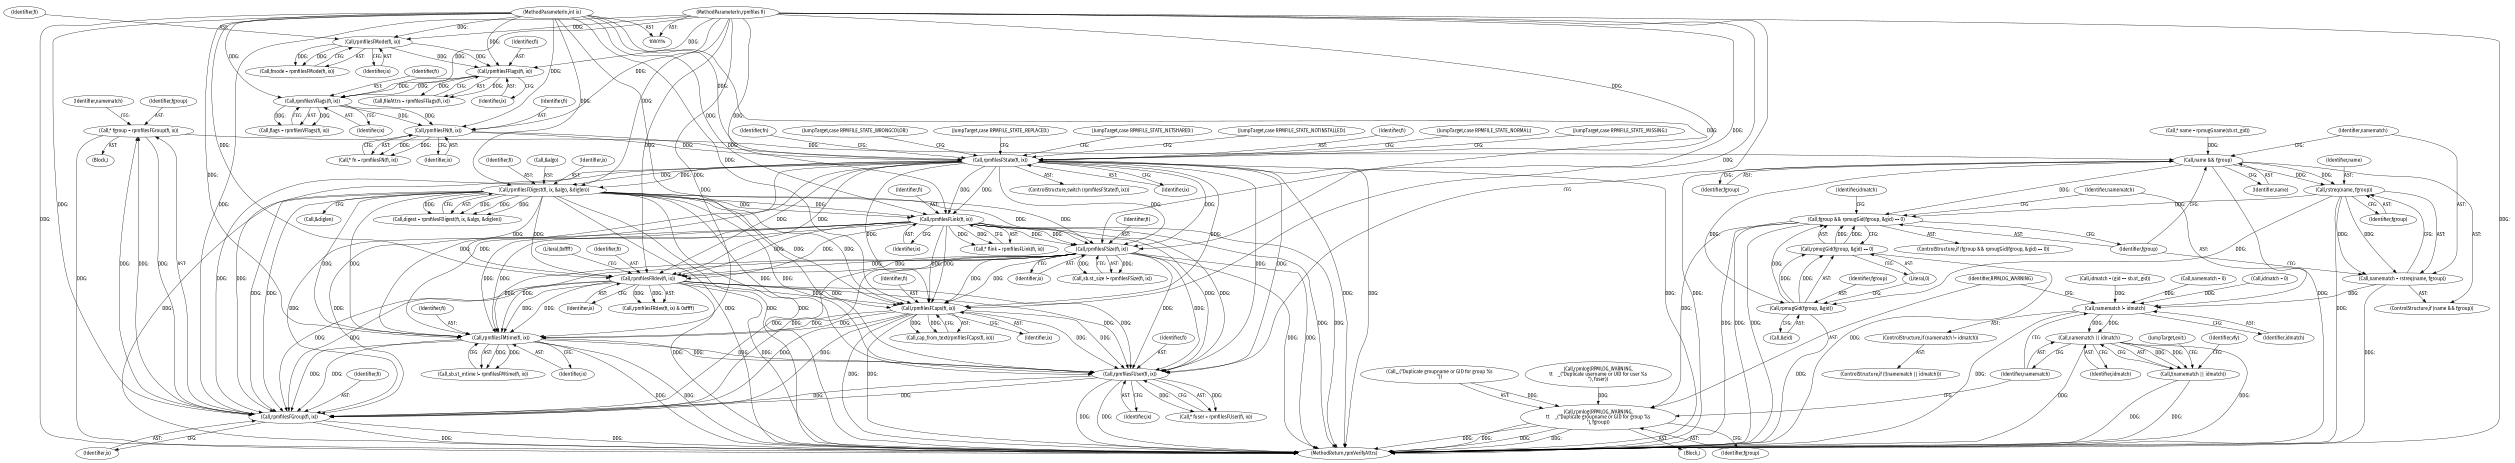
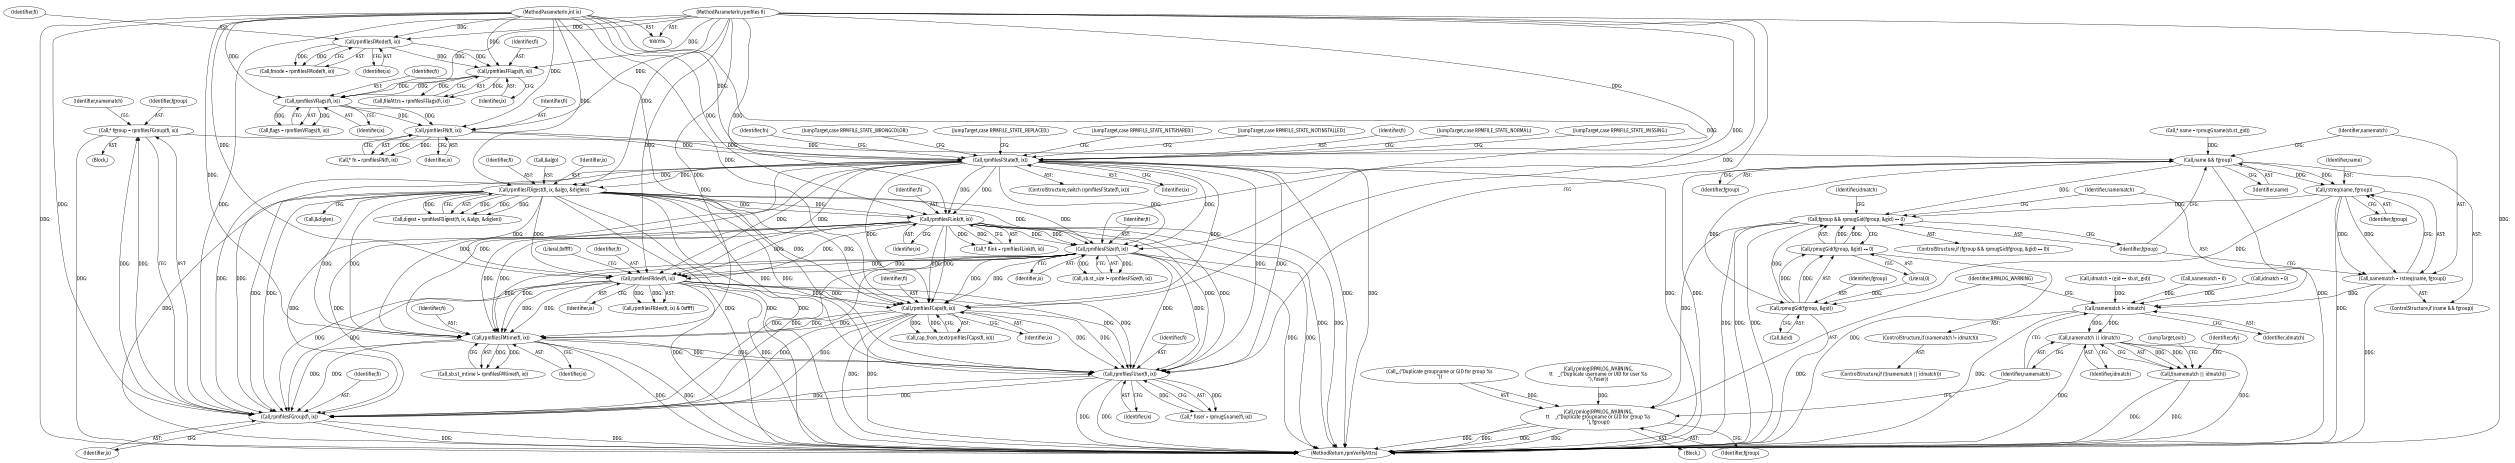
(164, 264) -> (164, 264)
(1878, 294) -> (1878, 294)
(1216, 417) -> (1216, 417)
